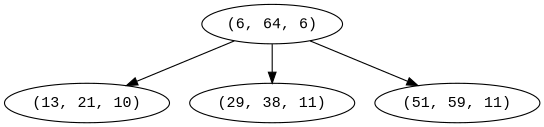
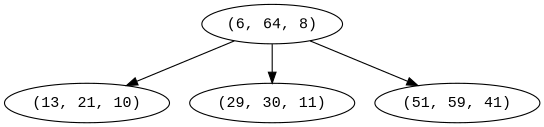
(272, 24) -> (272, 24)
(272, 103) -> (272, 103)
(457, 103) -> (457, 103)
